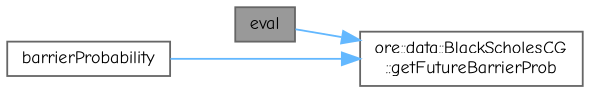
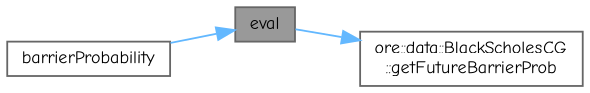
(256, 59) -> (194, 38)
